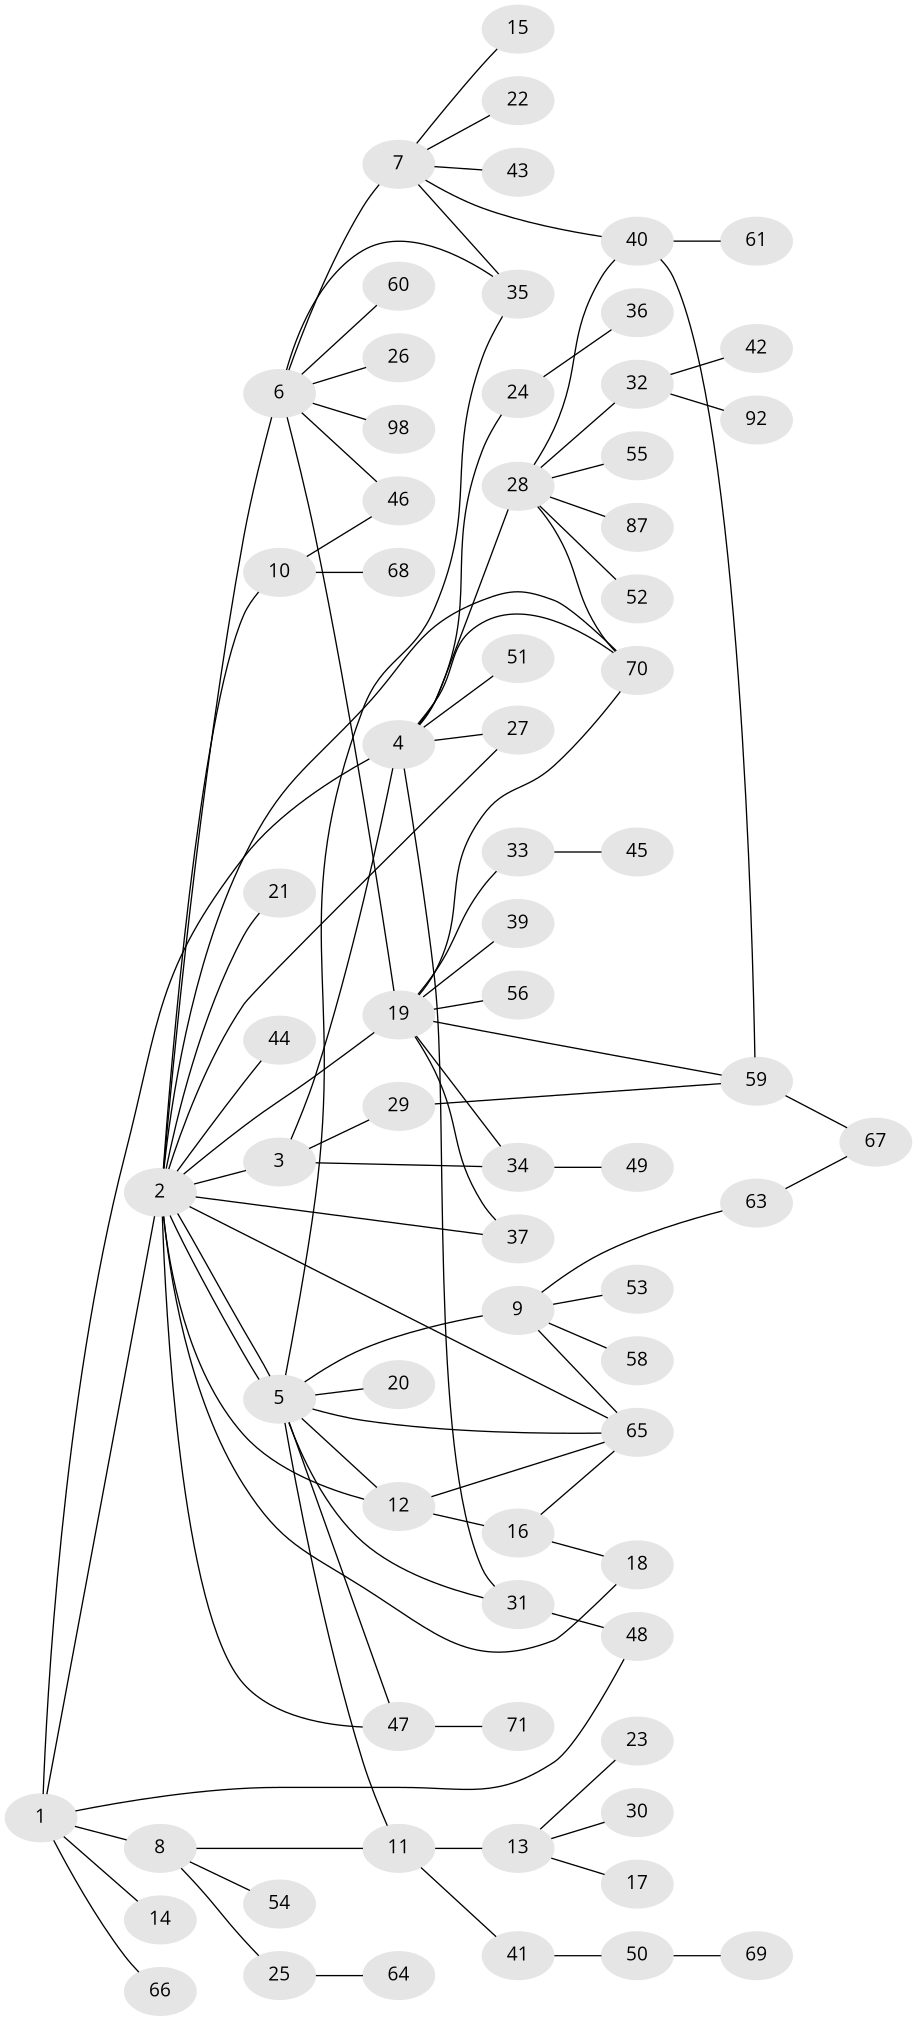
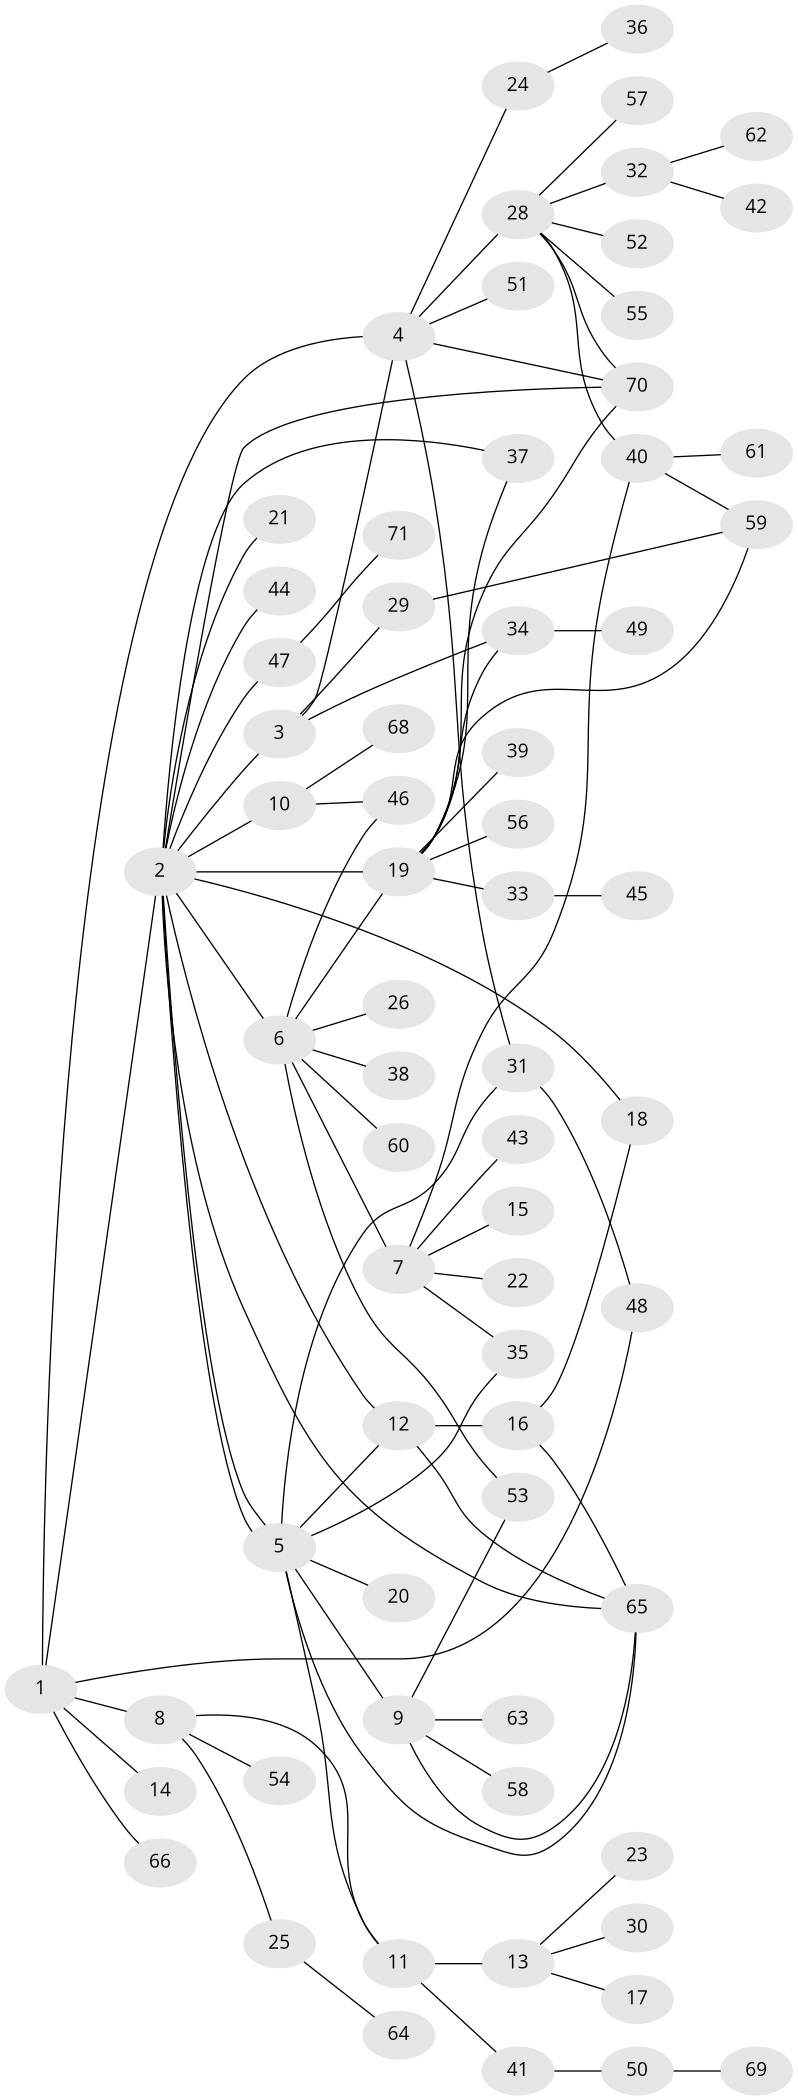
(361, 252) -> (355, 1289)
(757, 420) -> (757, 136)
(399, 429) -> (399, 1076)
(637, 527) -> (637, 101)
(518, 730) -> none
(876, 1142) -> none
(339, 1563) -> none
